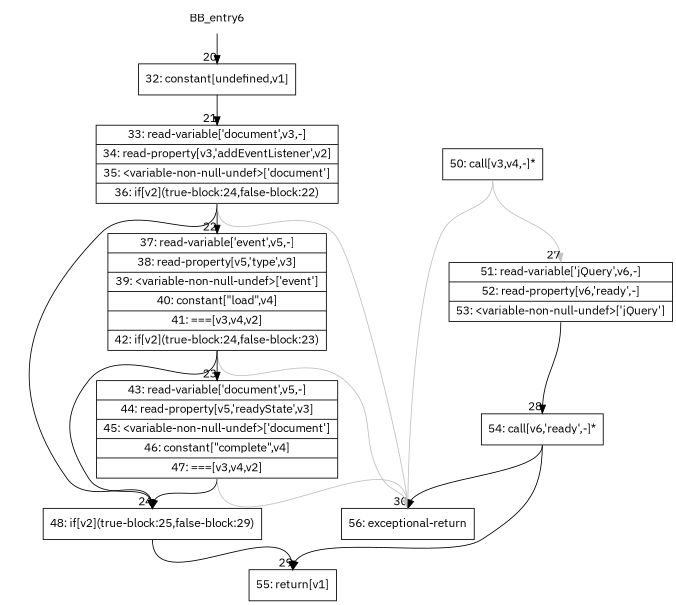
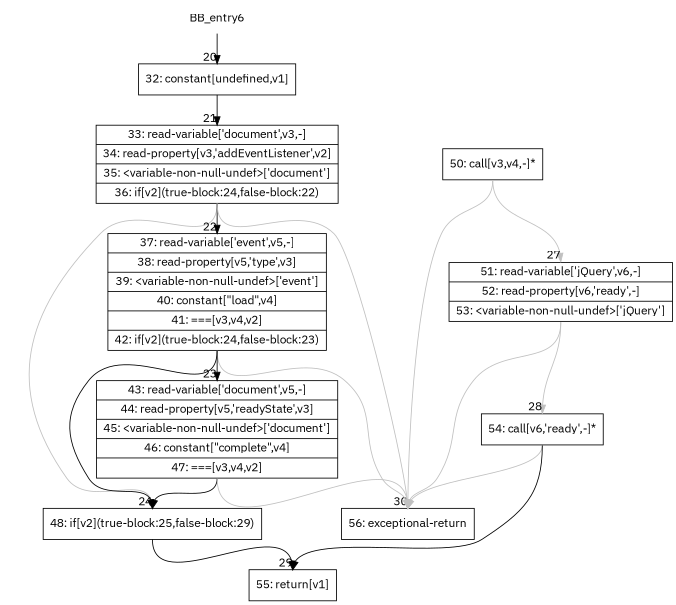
(37, 329) -> (37, 329)
(553, 364) -> (553, 364)
none -> (466, 392)
(479, 476) -> (479, 476)
